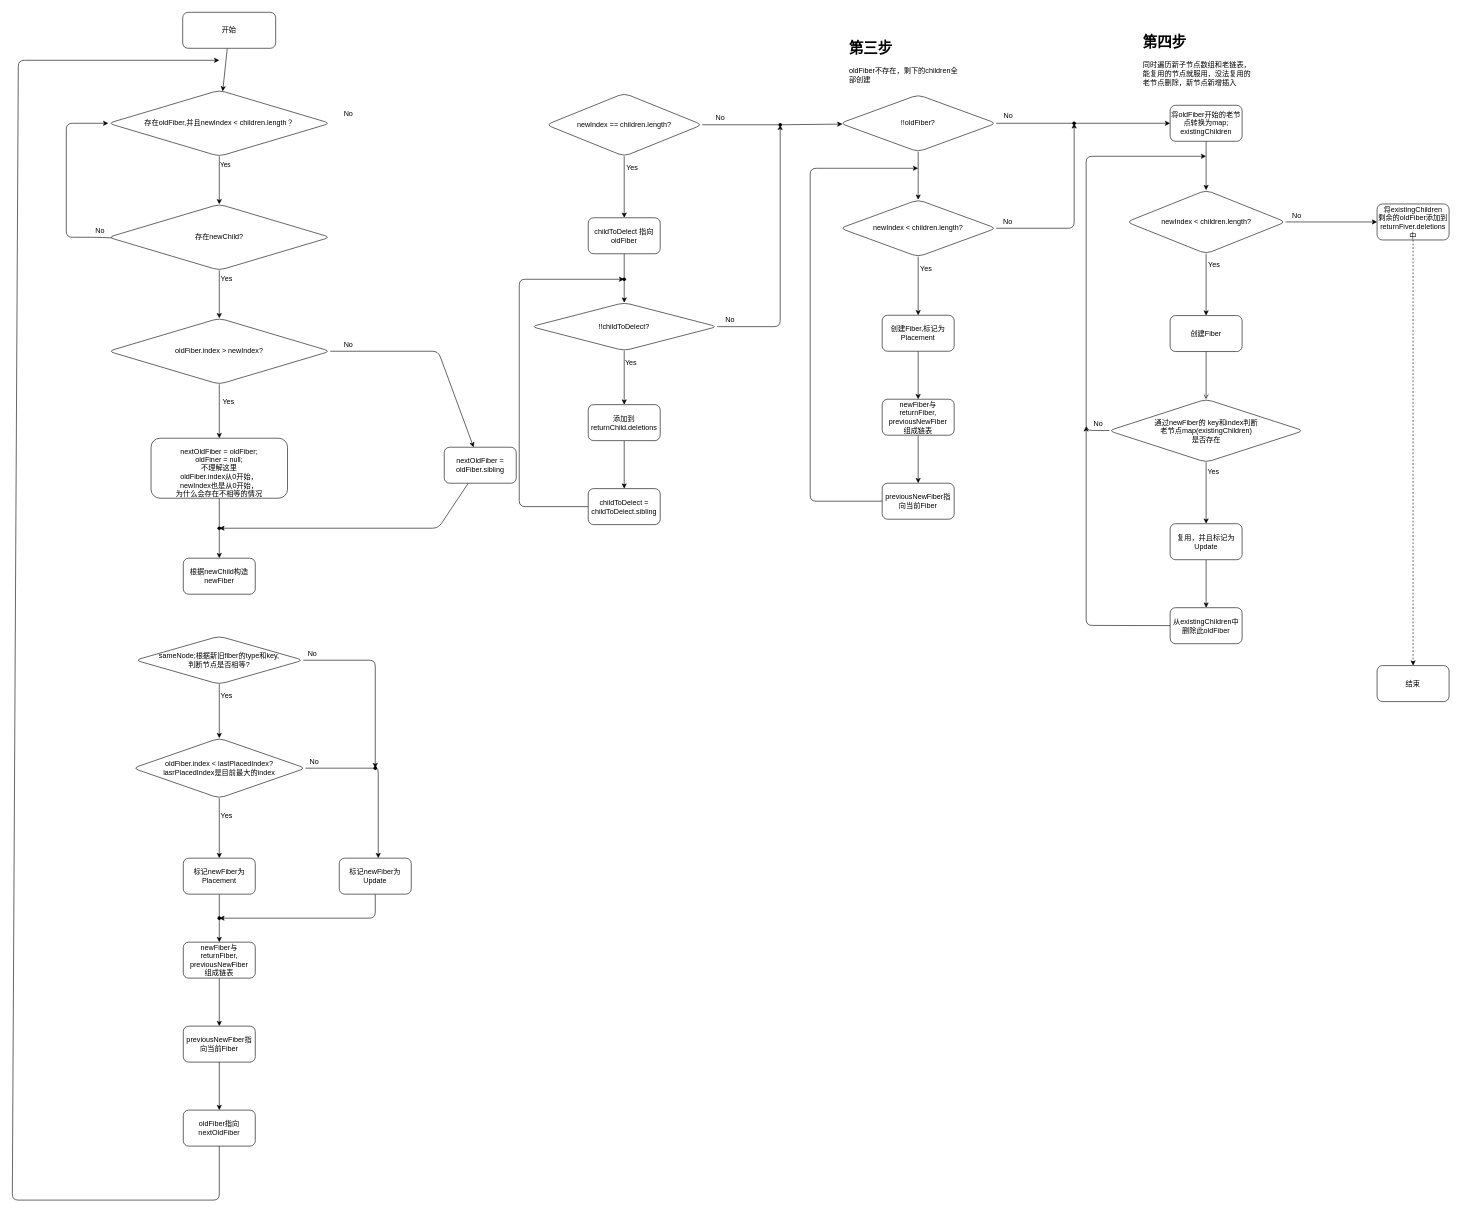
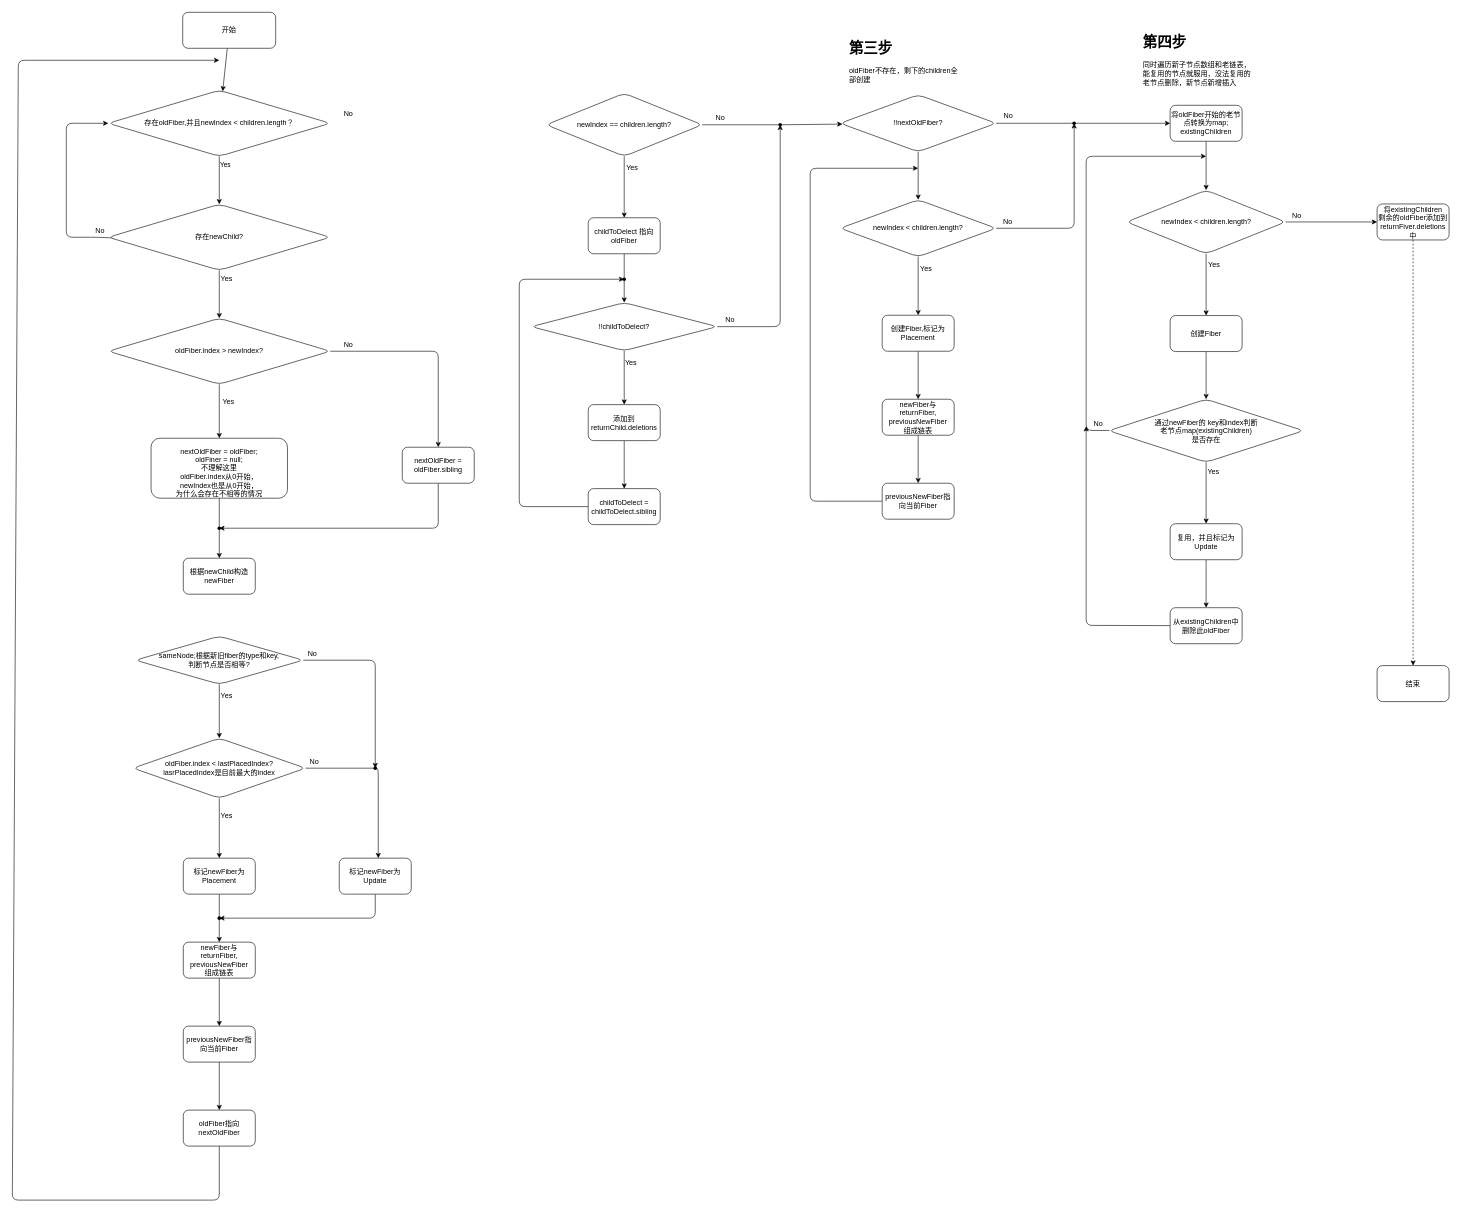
(918, 123) -> (918, 123)
(1206, 395) -> (1206, 393)
(480, 465) -> (438, 465)
